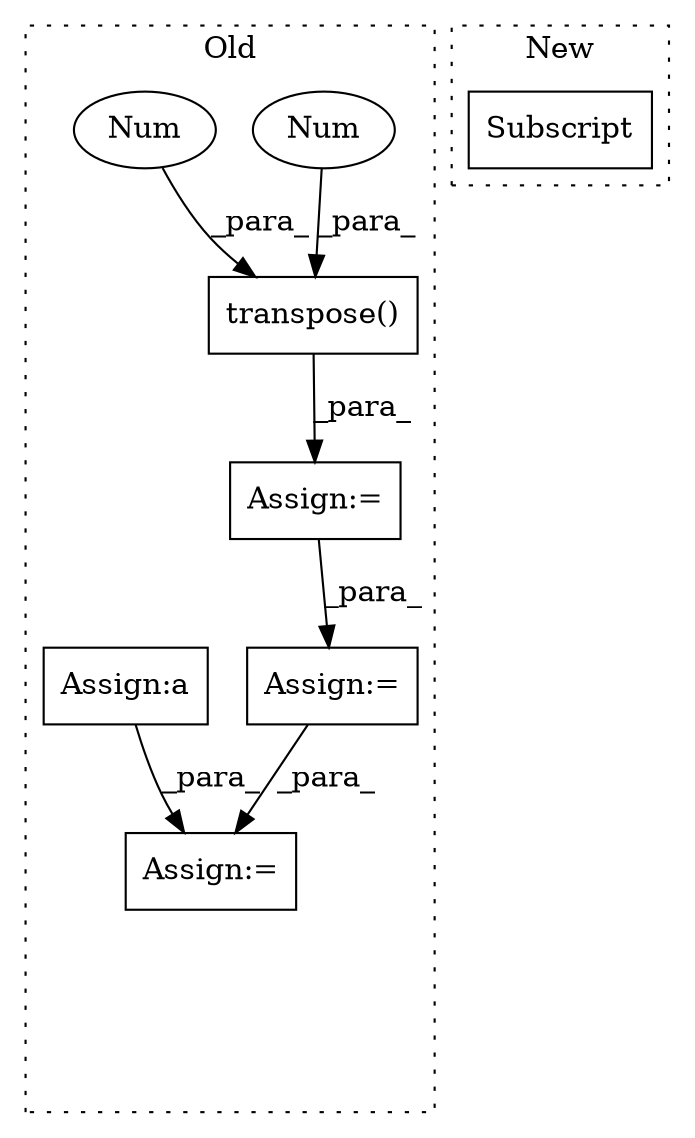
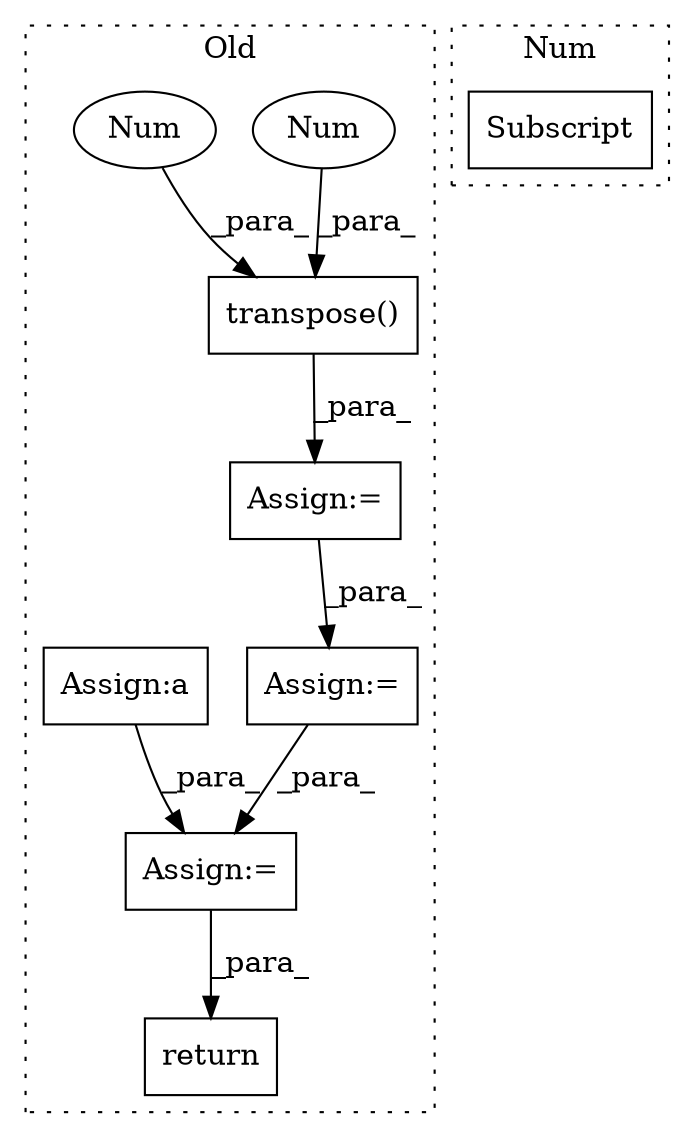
(560, 50) -> (560, 50)
none -> (211, 1057)
